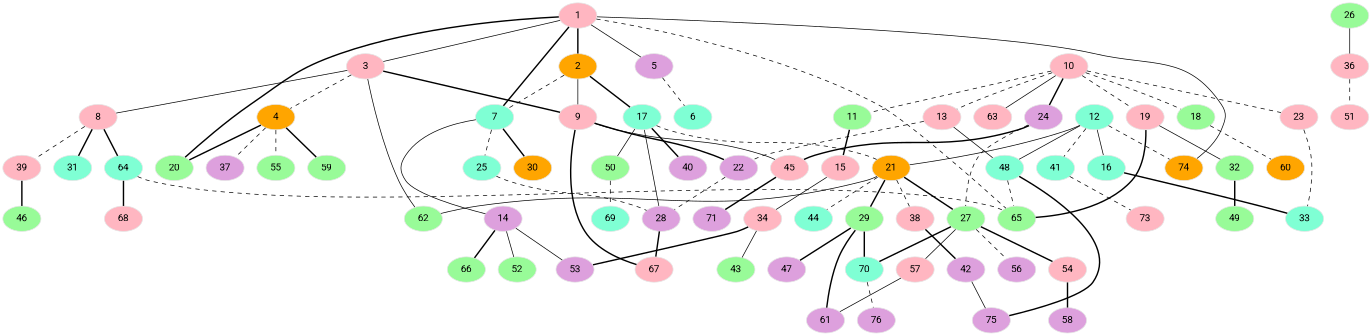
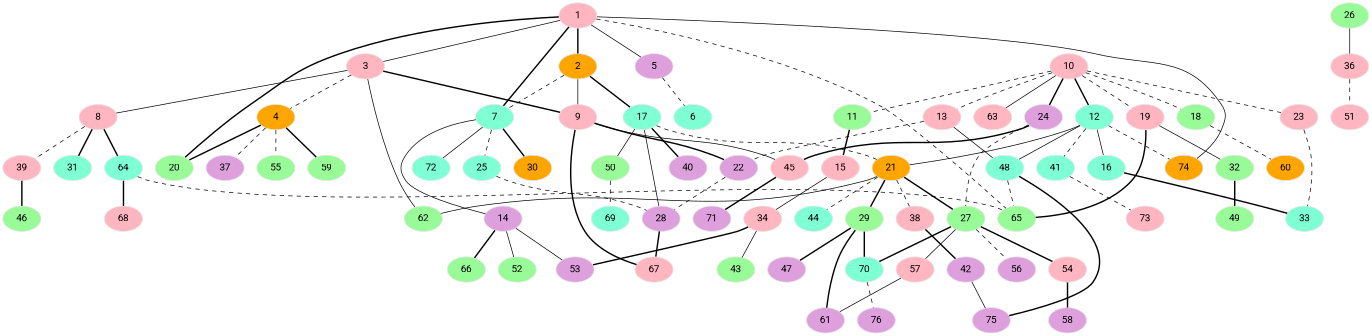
none -> (1082, 92)
none -> (431, 168)
